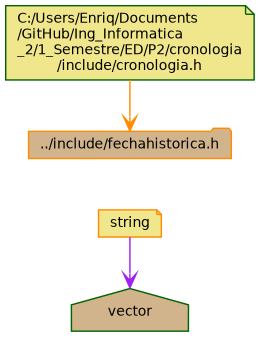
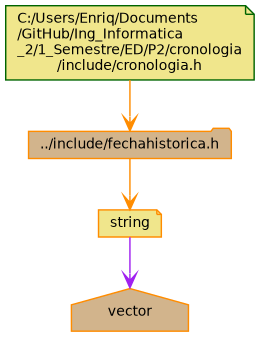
none -> (130, 177)
(130, 312) -> (130, 312)
